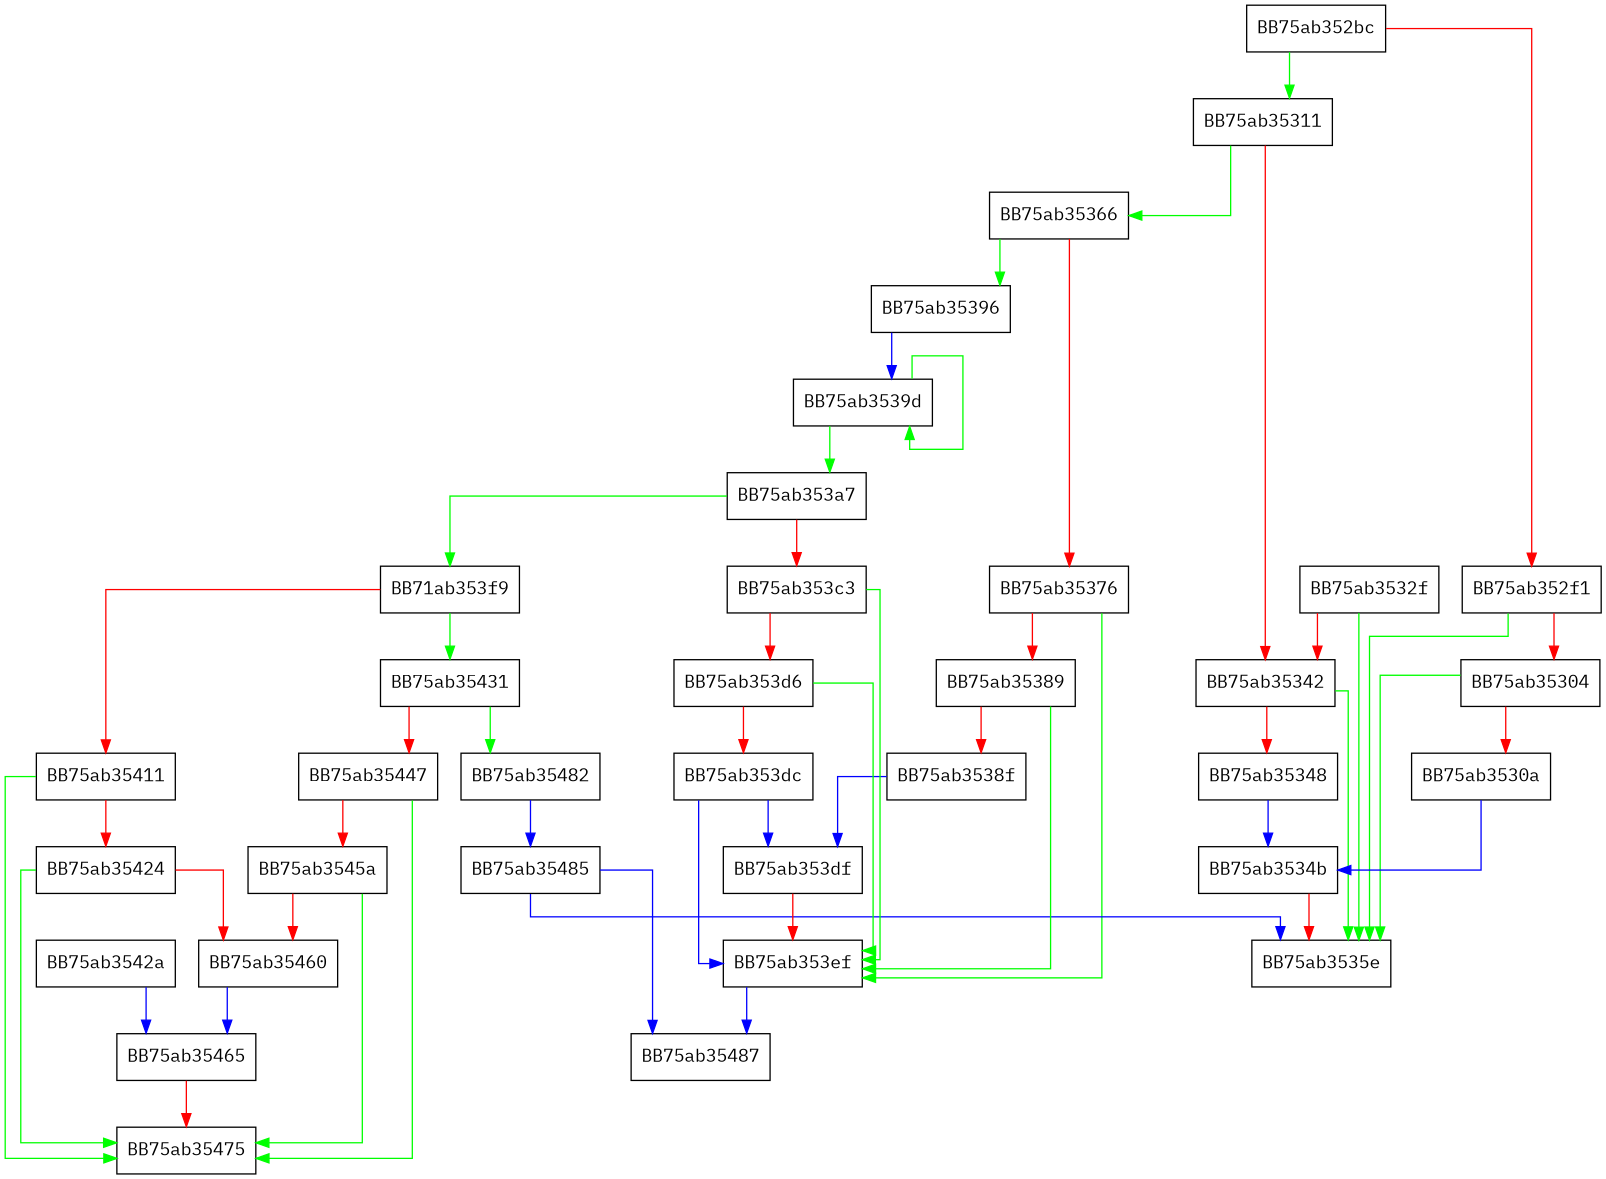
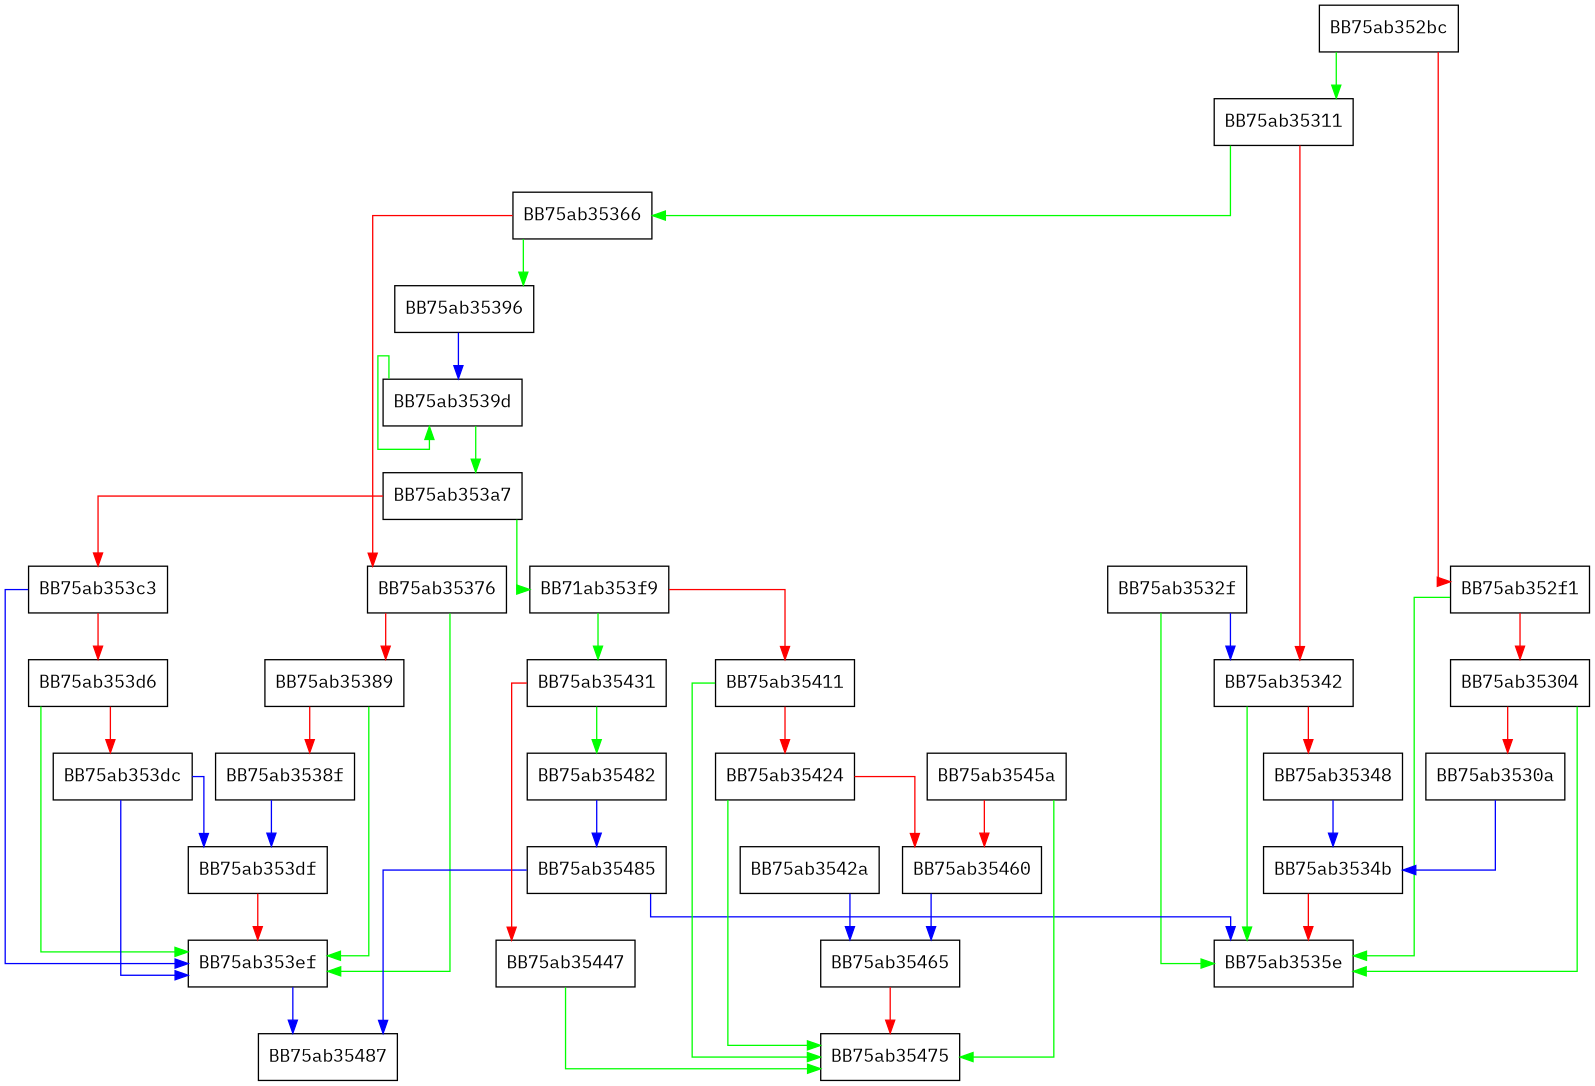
(1317, 630) -> (1230, 630)
(880, 673) -> (5, 850)
(343, 817) -> none
